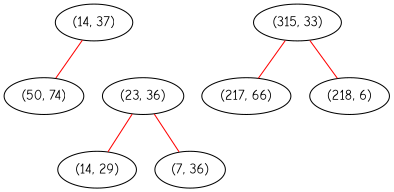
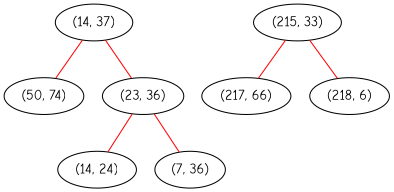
(297, 22) -> (297, 22)
none -> (118, 59)
(97, 170) -> (97, 170)
